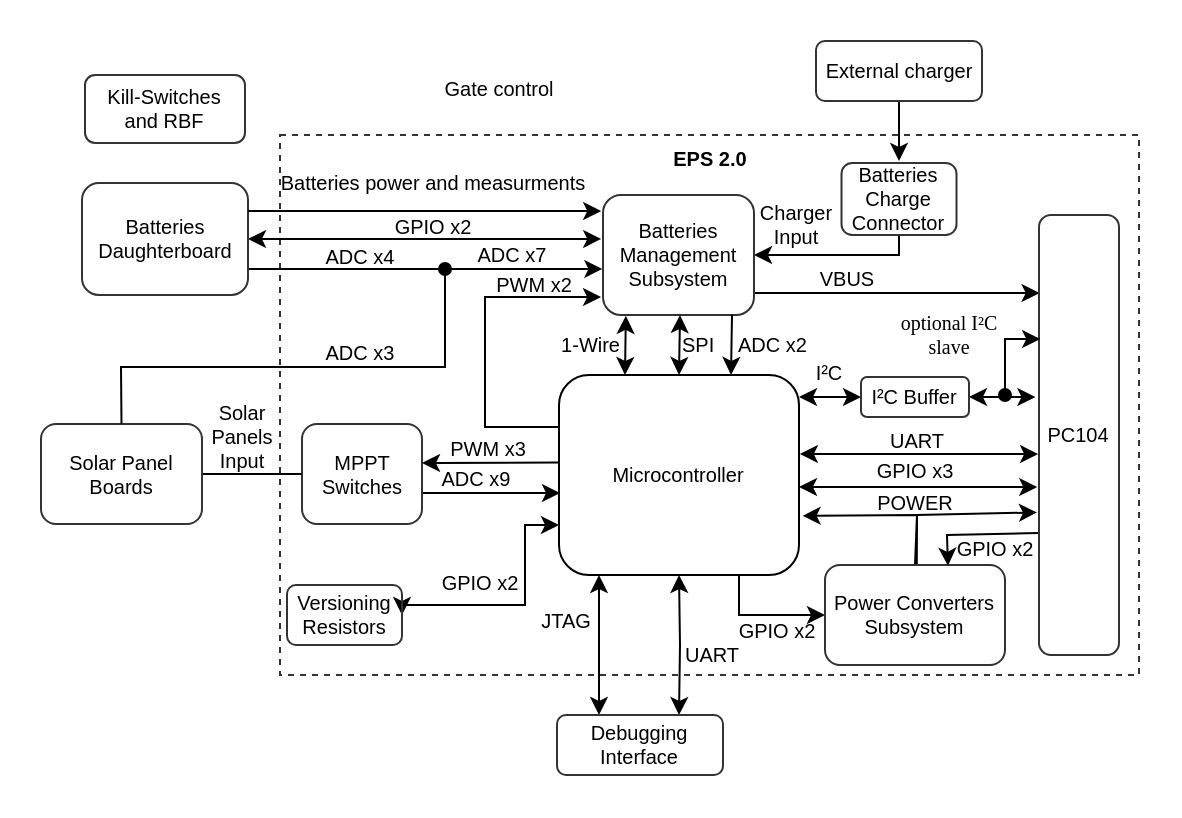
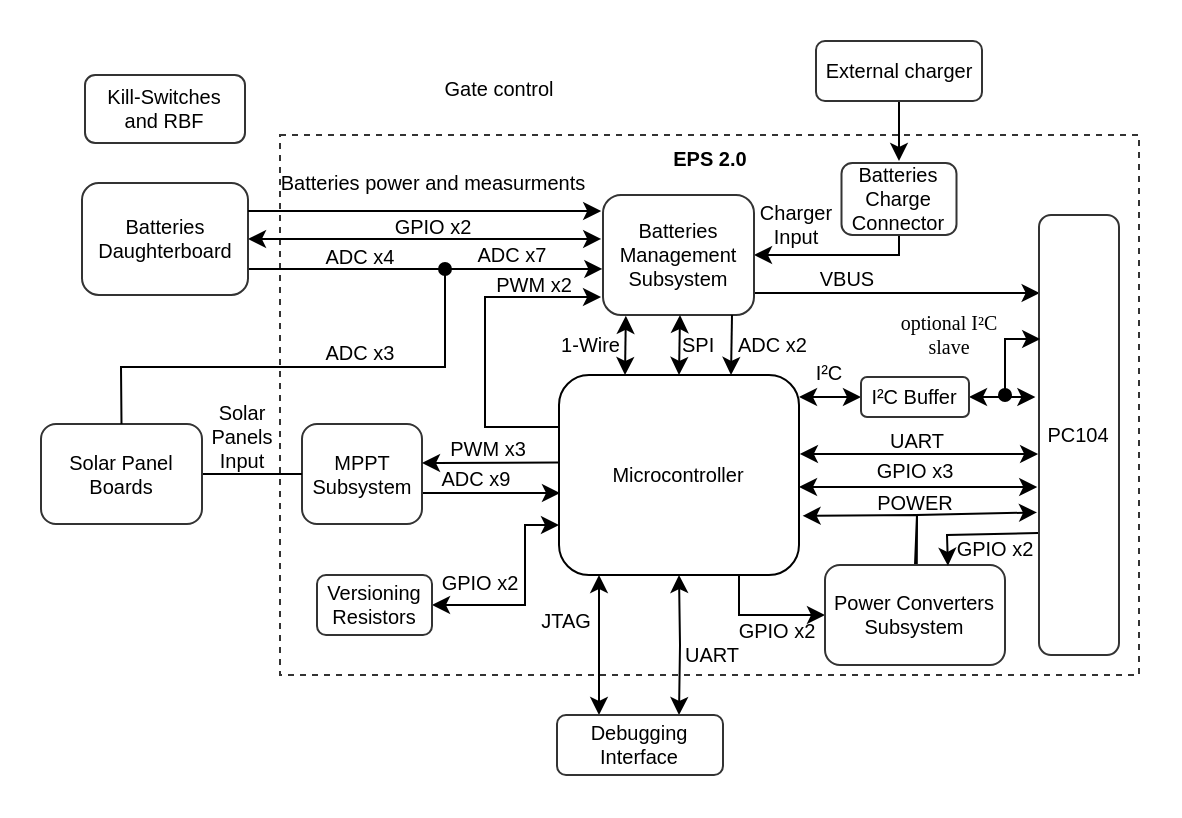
(363, 475) -> (363, 475)
(345, 615) -> (375, 605)
